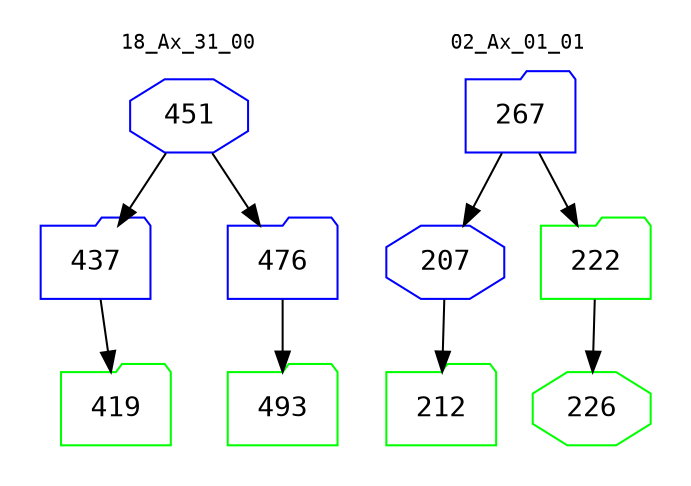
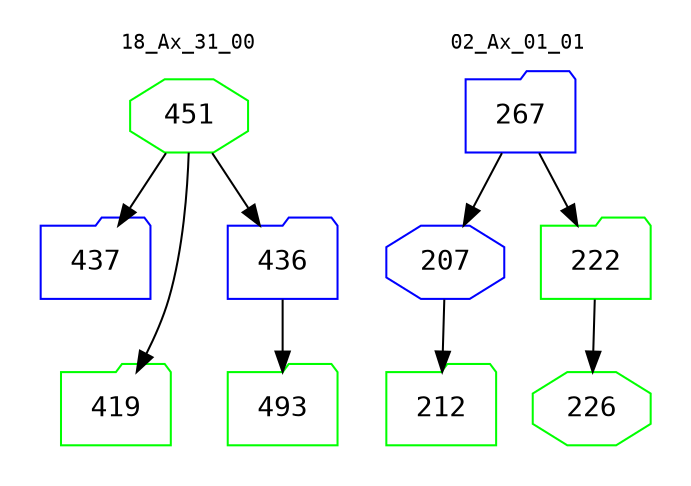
(189, 116) -> (189, 116)
(283, 262) -> (283, 262)
(104, 326) -> (179, 256)
